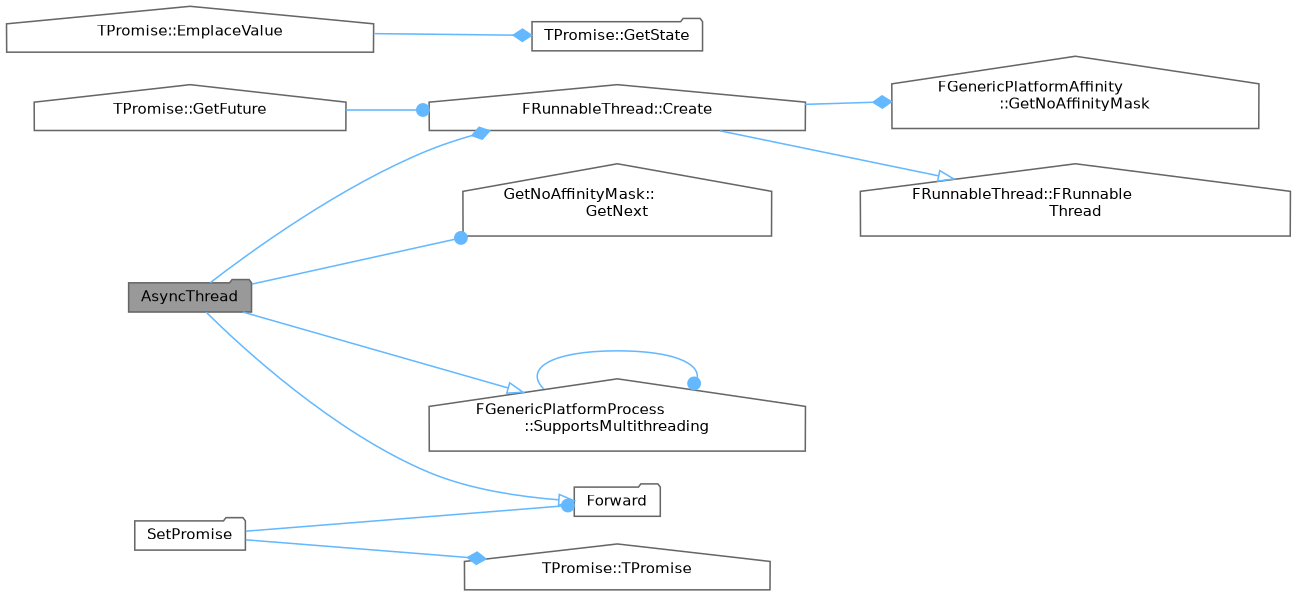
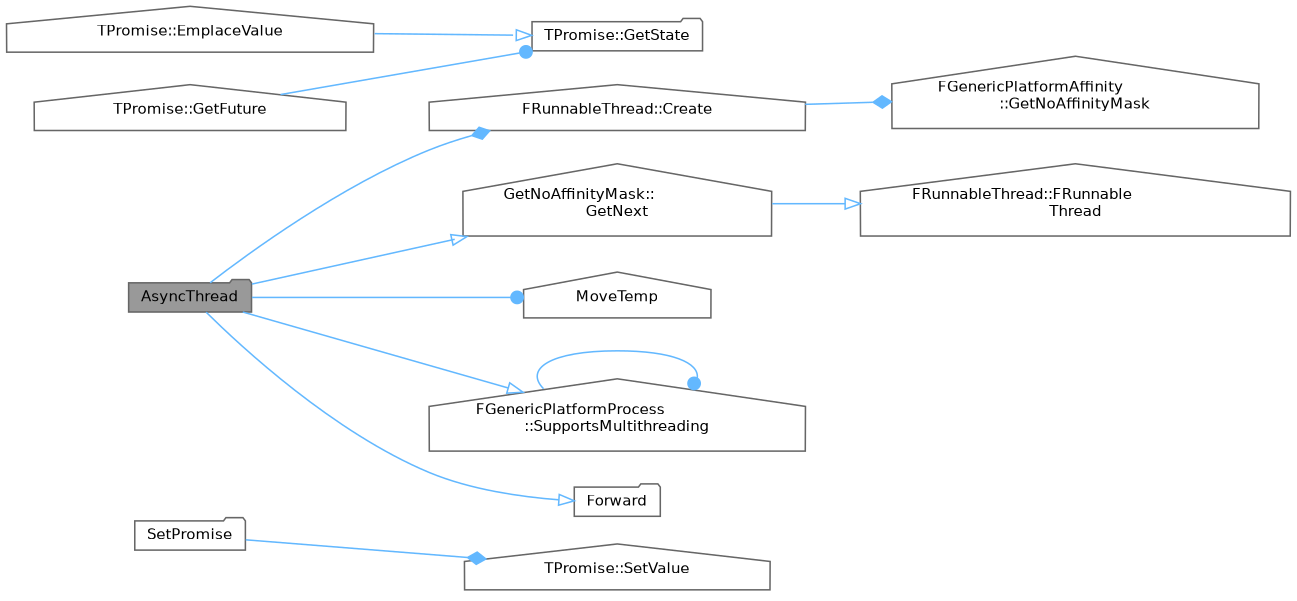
(444, 34) -> (444, 34)
(381, 110) -> (400, 74)
(829, 153) -> (809, 204)
(353, 262) -> (353, 262)
none -> (617, 297)
(404, 519) -> none
(617, 569) -> (617, 569)
